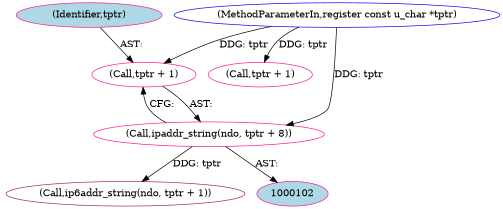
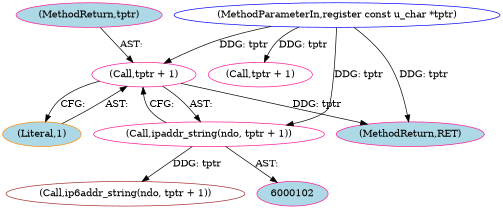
(89, 15) -> (89, 15)
none -> (42, 134)
(209, 134) -> (209, 134)
none -> (410, 134)
(293, 194) -> (293, 194)
